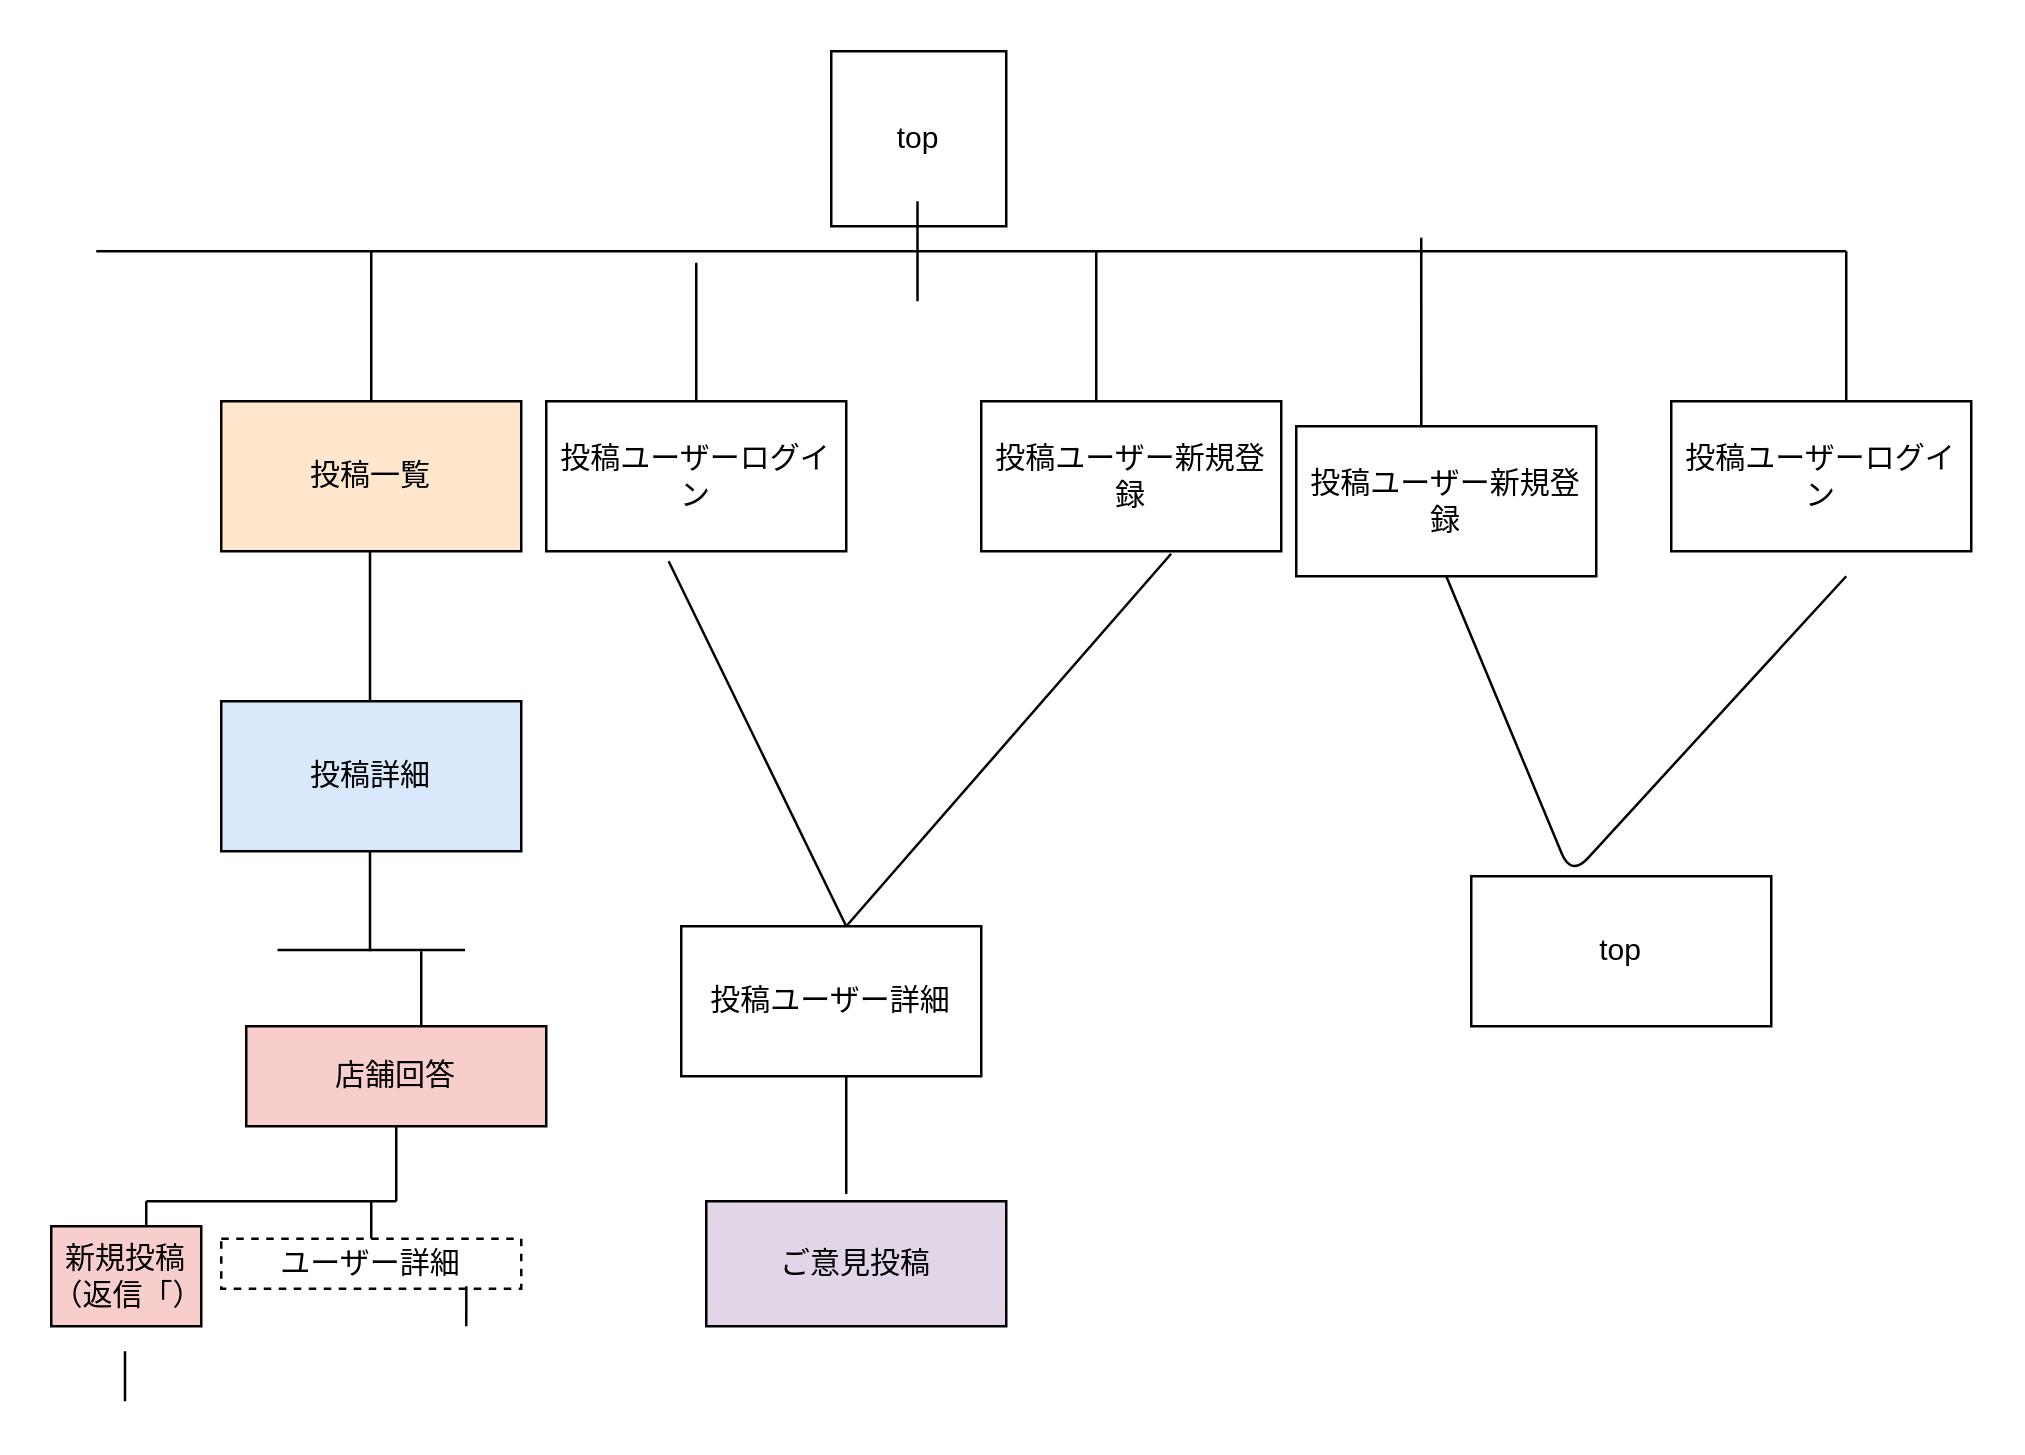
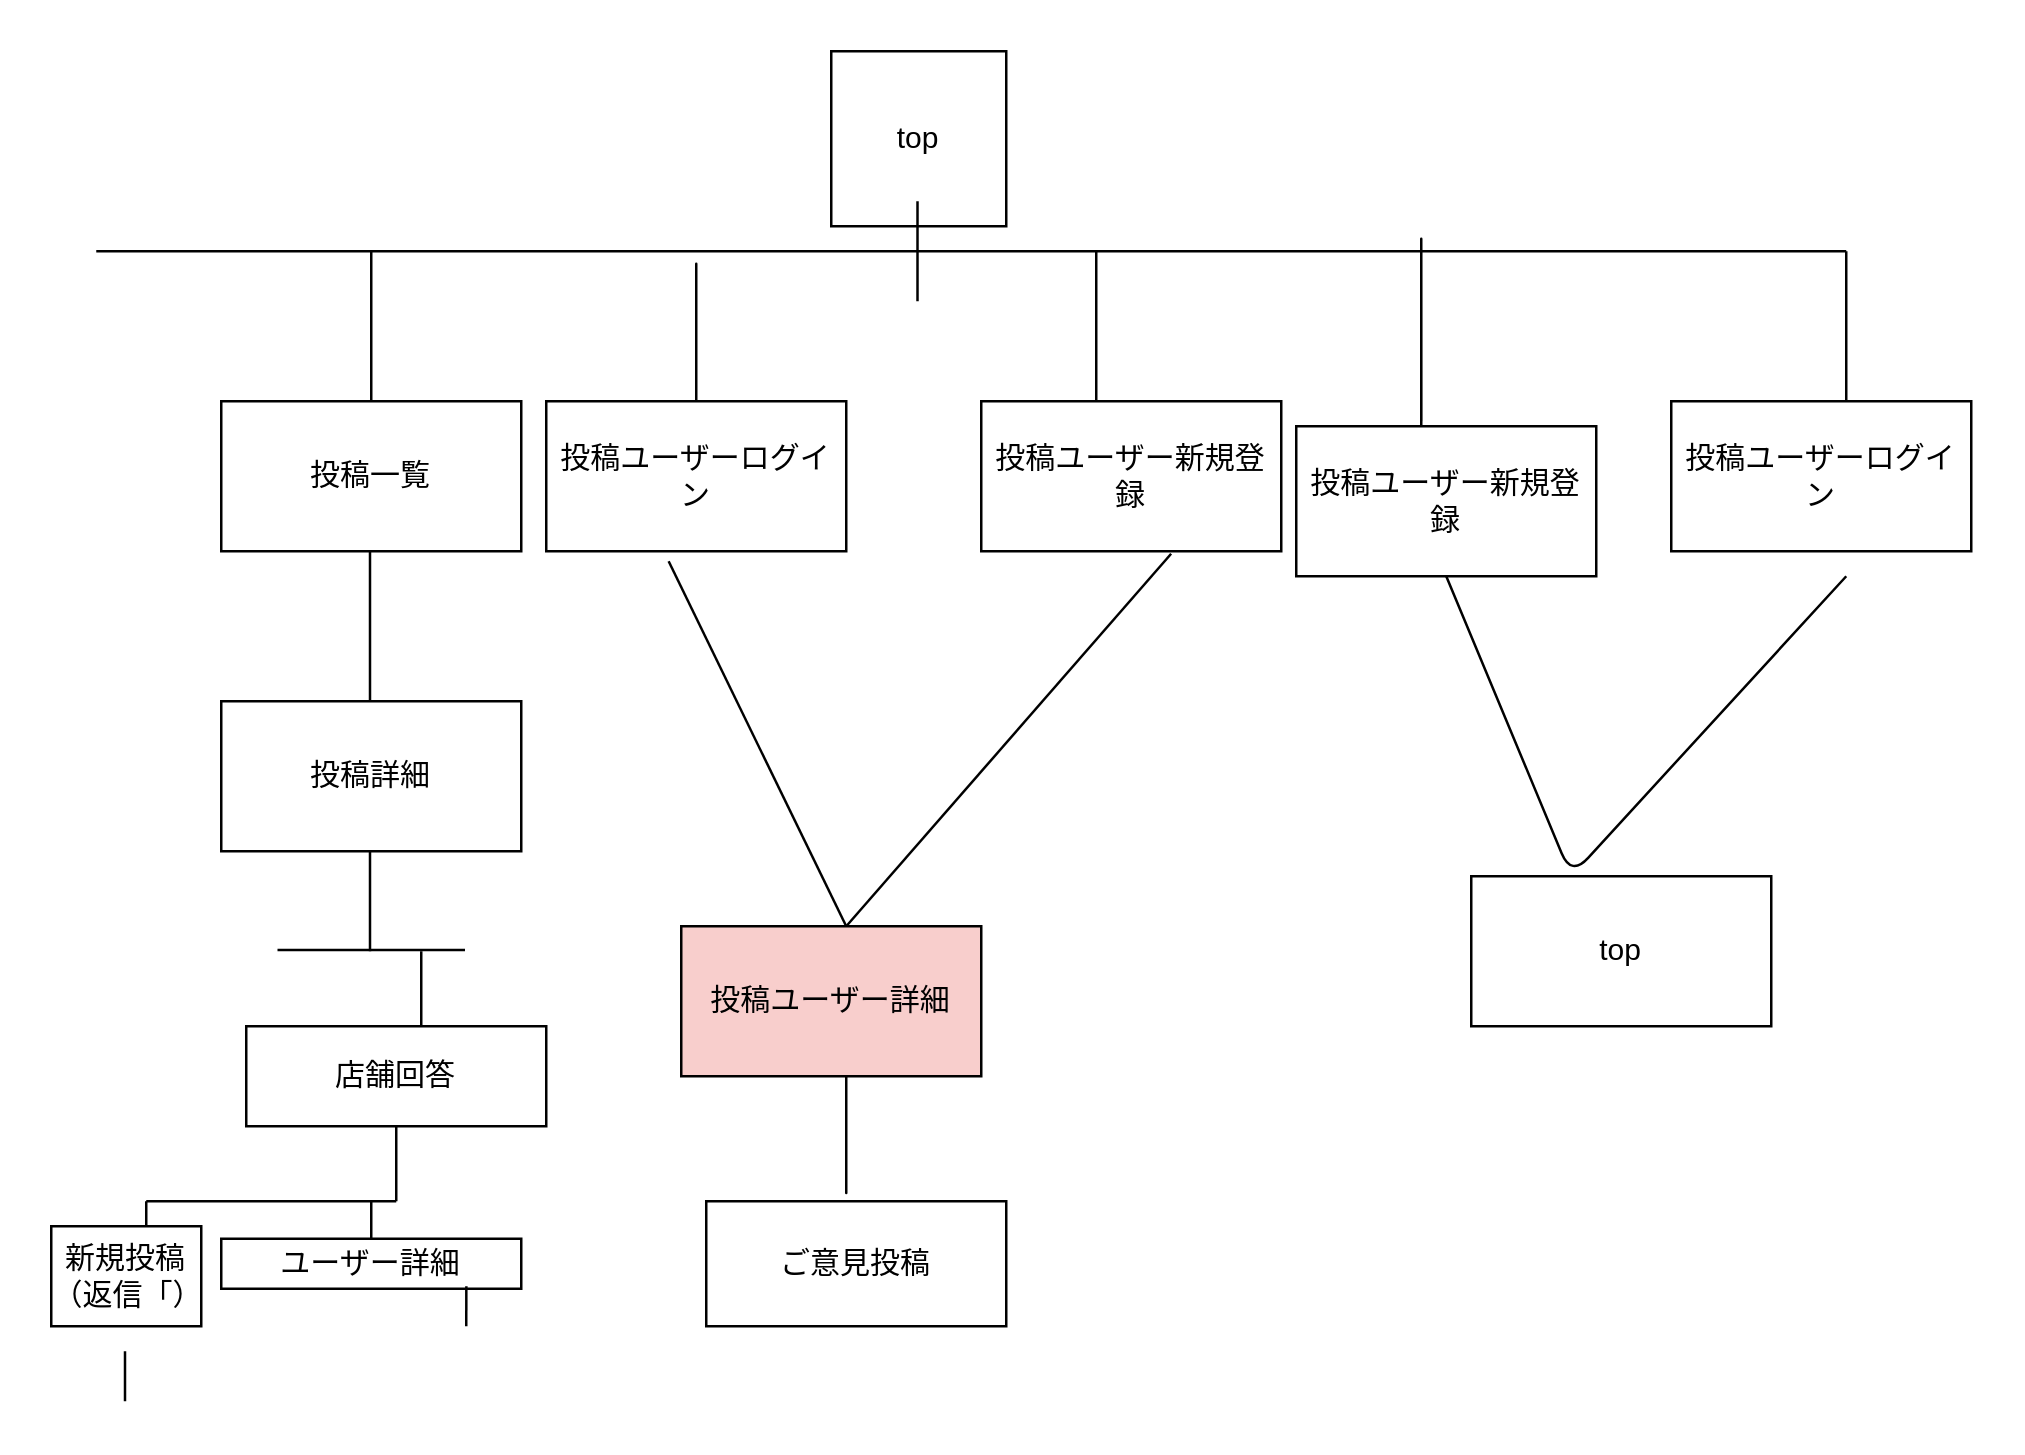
(371, 476) -> (371, 476)
(371, 776) -> (371, 776)
(831, 1001) -> (831, 1001)
(396, 1076) -> (396, 1076)
(371, 1264) -> (371, 1264)
(856, 1264) -> (856, 1264)
(126, 1276) -> (126, 1276)
